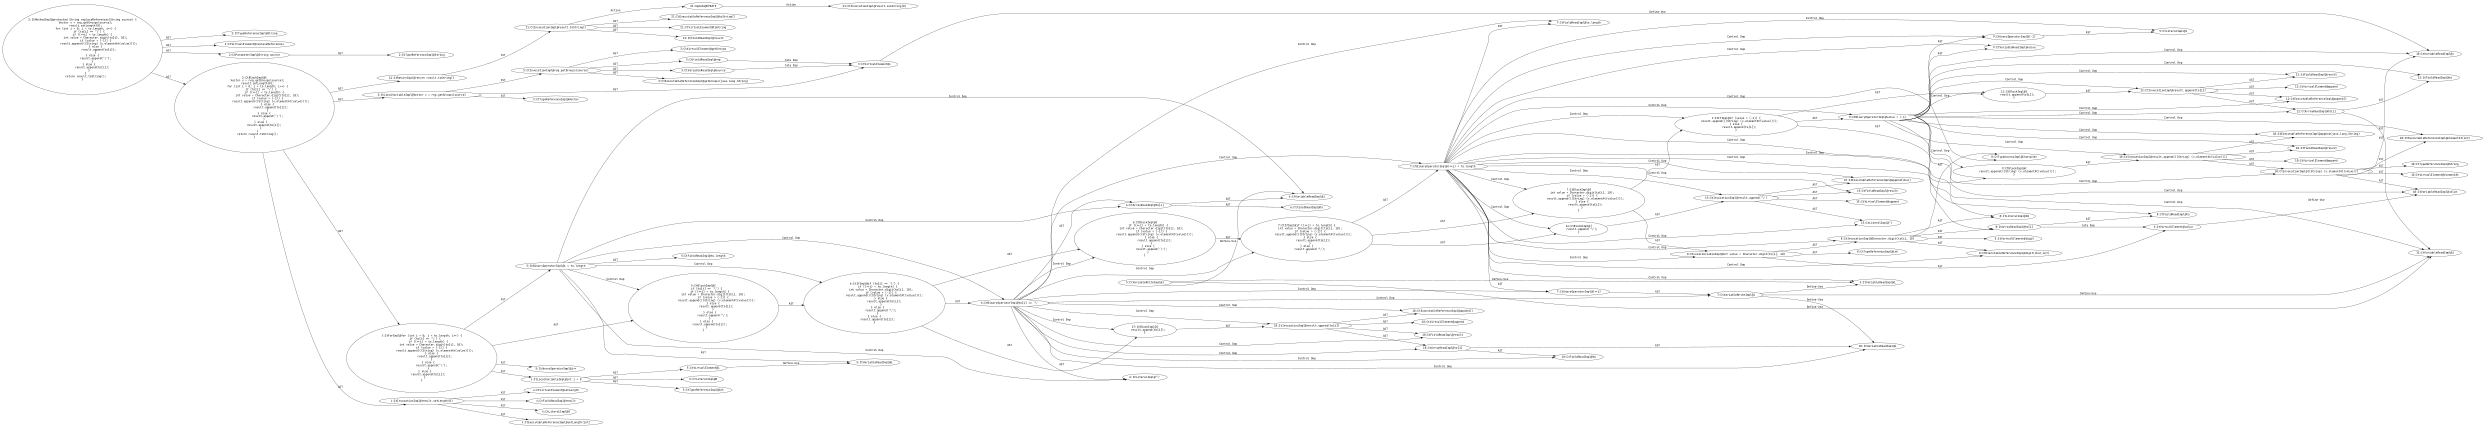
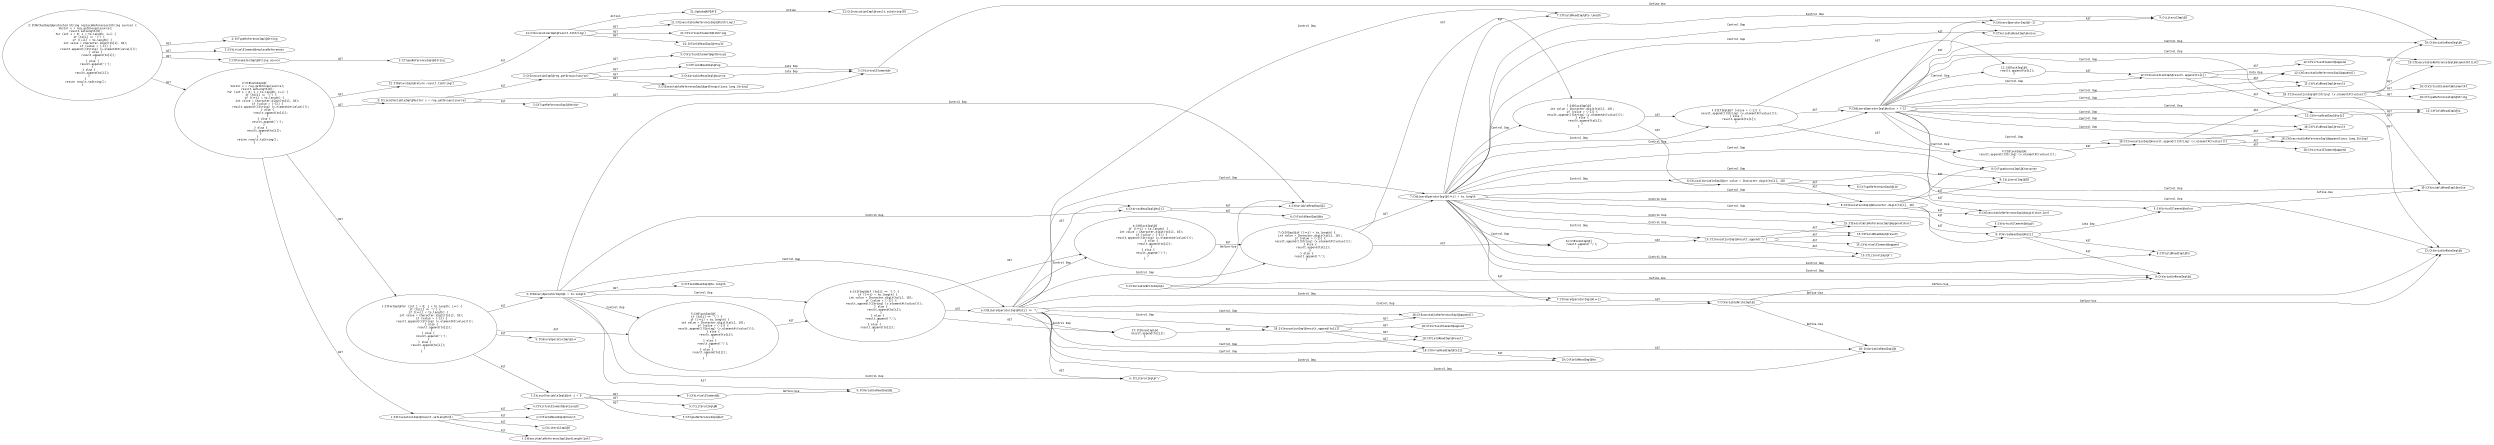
(2252, 94) -> (2256, 72)
none -> (2088, 256)
